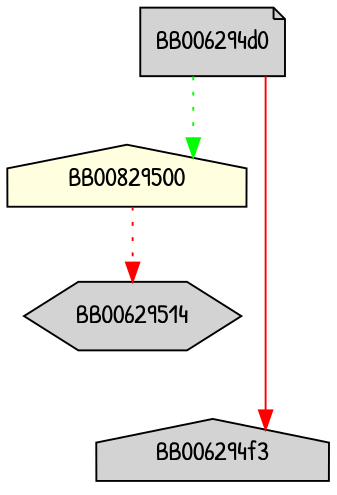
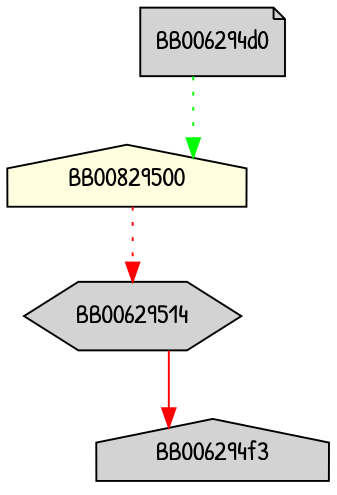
(266, 243) -> (169, 379)
